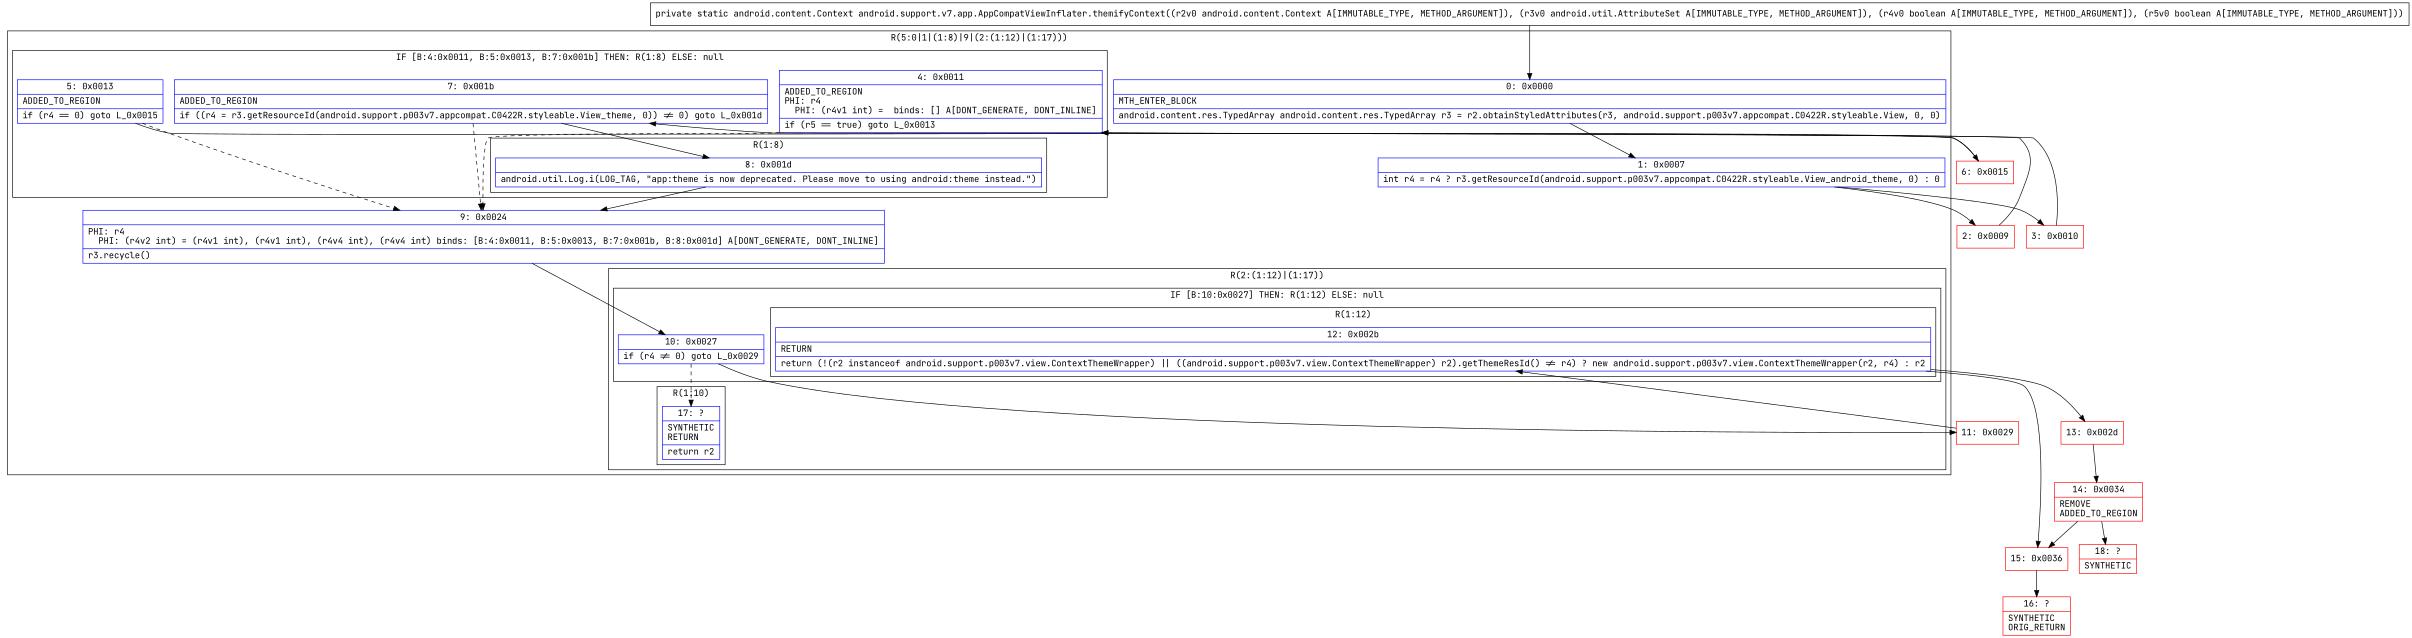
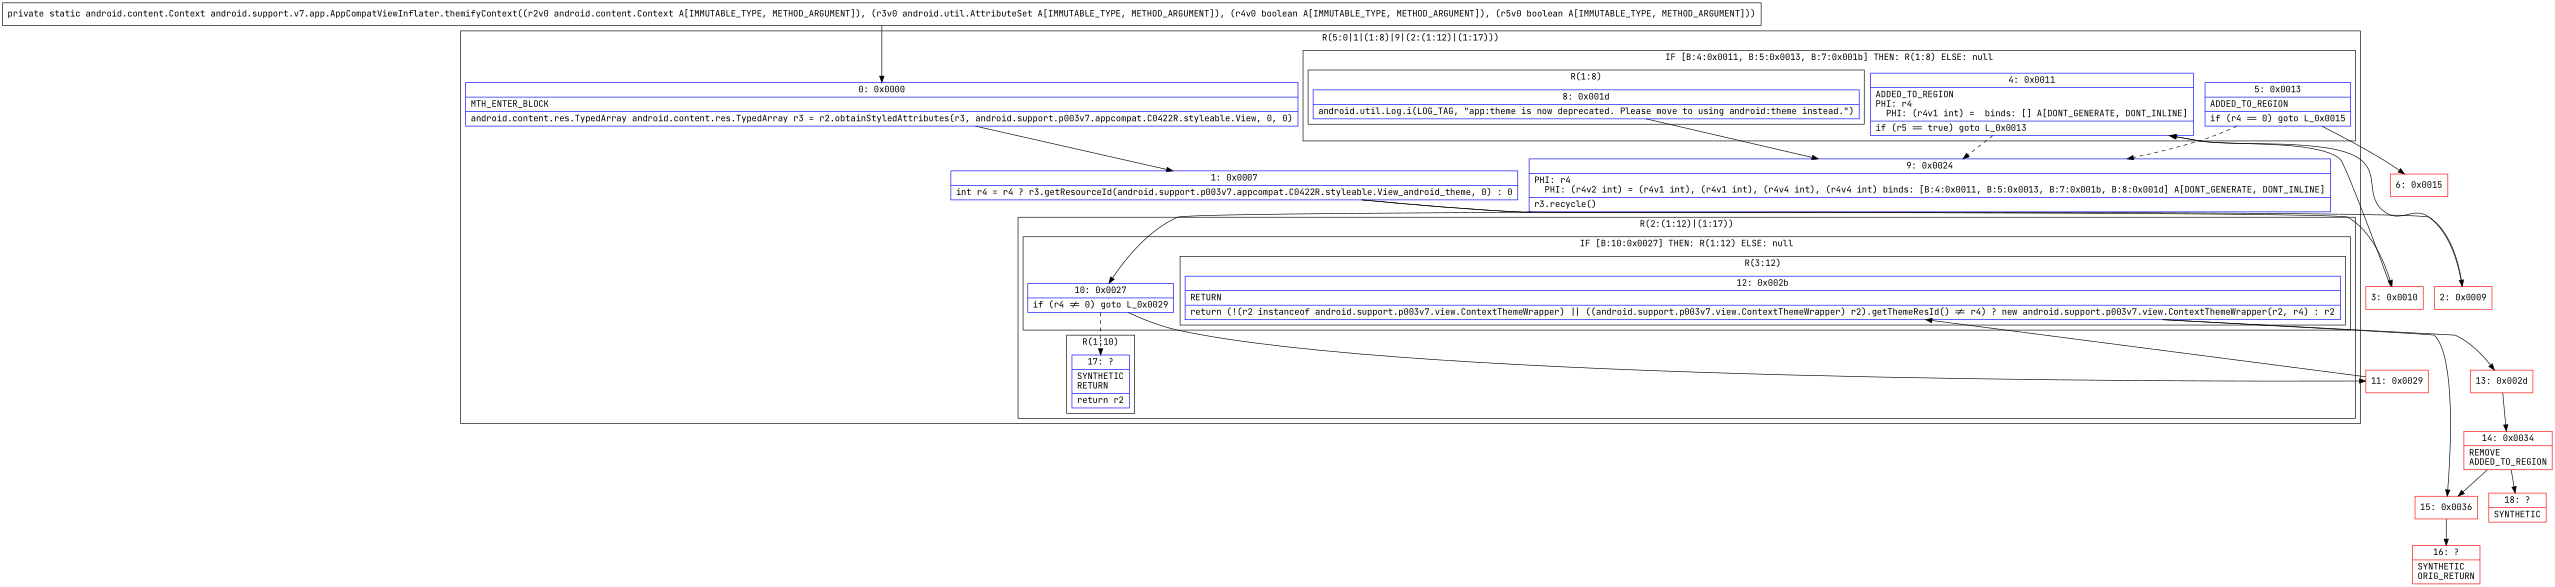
(471, 102) -> none
(1353, 315) -> (1763, 264)
